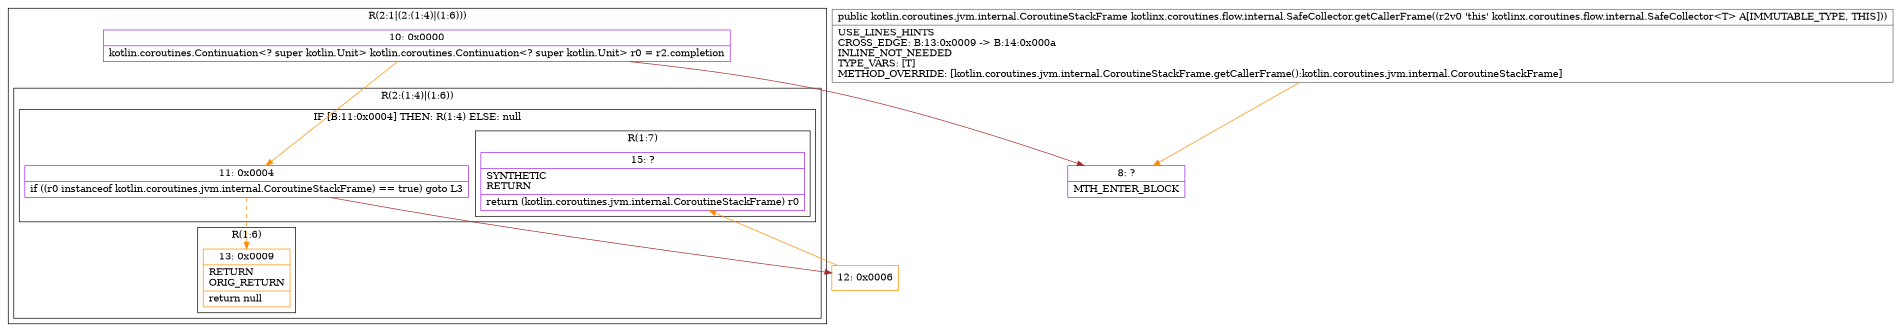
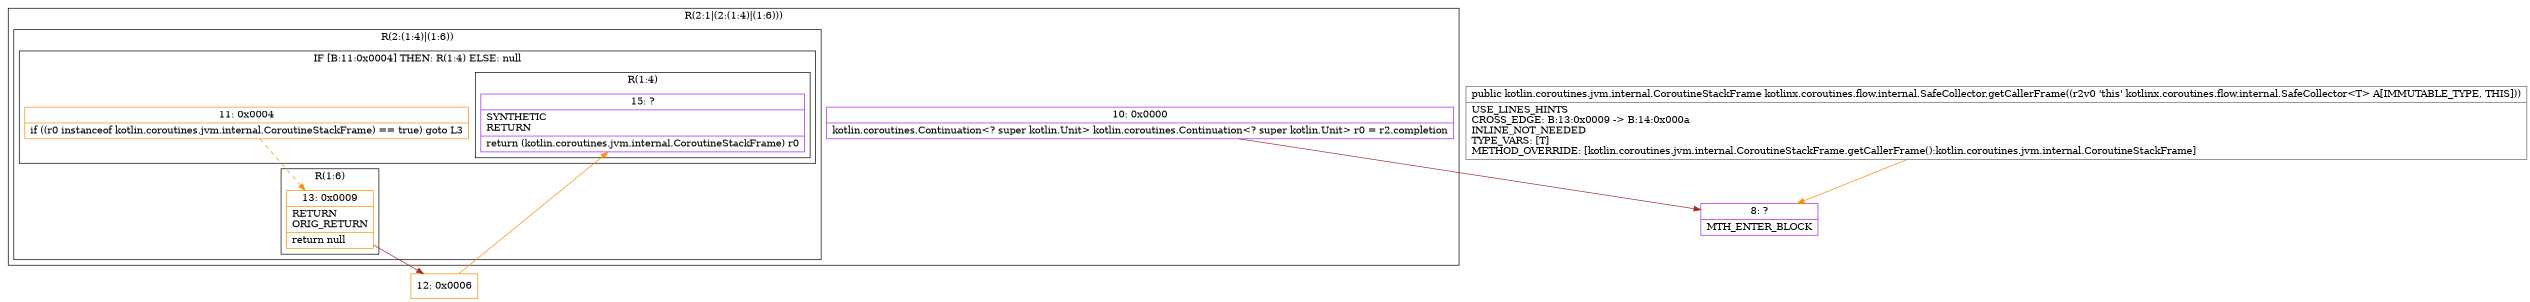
(331, 114) -> none
(643, 139) -> (643, 80)
(247, 182) -> (247, 123)
(577, 238) -> (391, 255)
